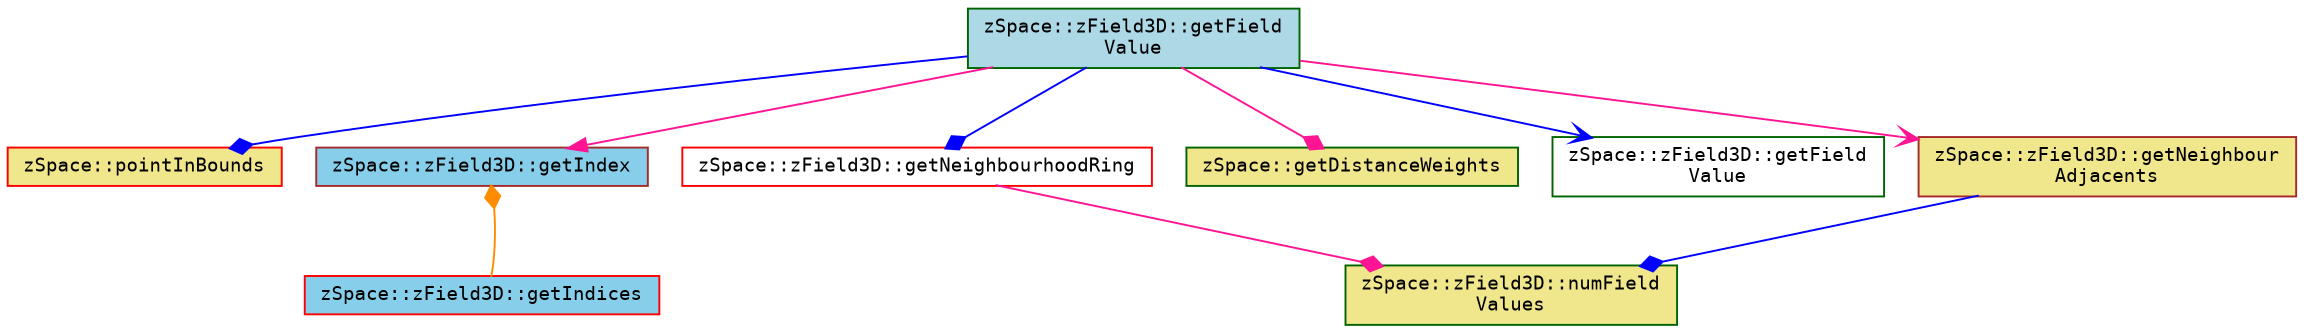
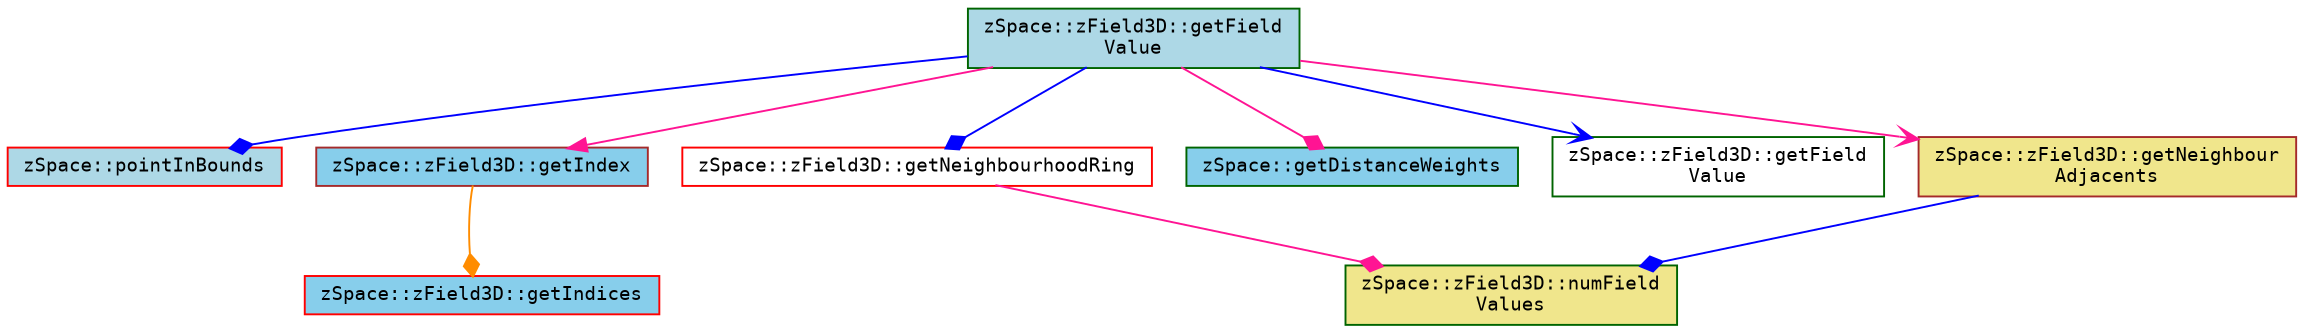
(145, 167) -> (145, 167)
(1352, 167) -> (1352, 167)
(495, 243) -> (469, 219)
